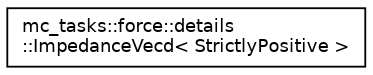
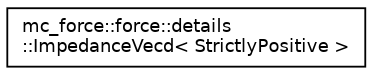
(186, 37) -> (186, 37)
